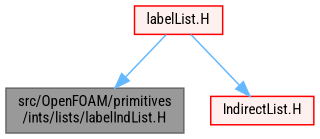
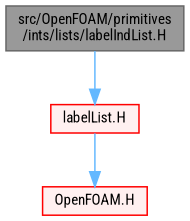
(146, 56) -> (95, 70)
(262, 111) -> (95, 201)
